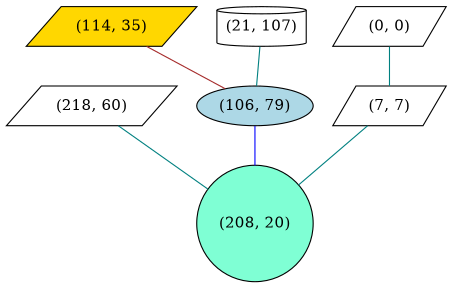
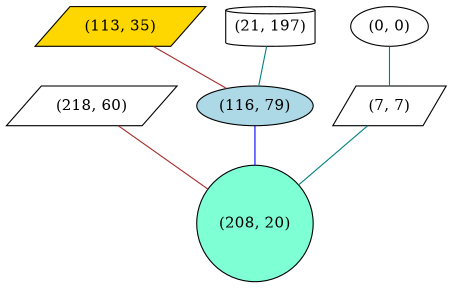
(112, 26) -> (120, 26)
(262, 26) -> (270, 26)
(389, 26) -> (389, 26)
(255, 106) -> (255, 106)
(163, 157) -> (163, 157)
